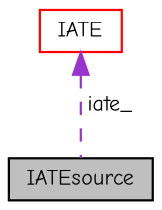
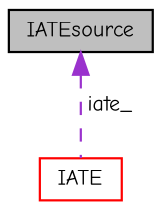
(81, 117) -> (81, 117)
